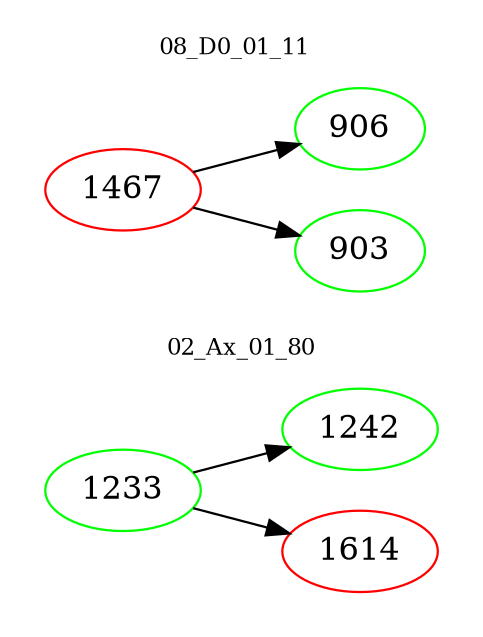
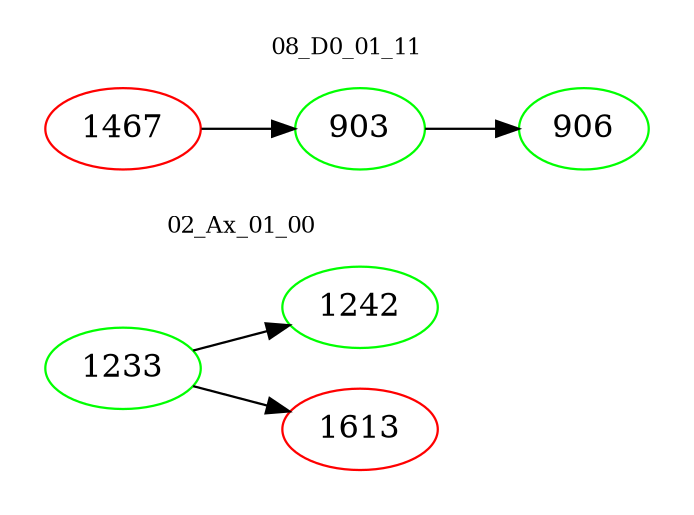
(235, 161) -> (461, 129)
(242, 349) -> (242, 227)
(360, 551) -> (360, 429)
